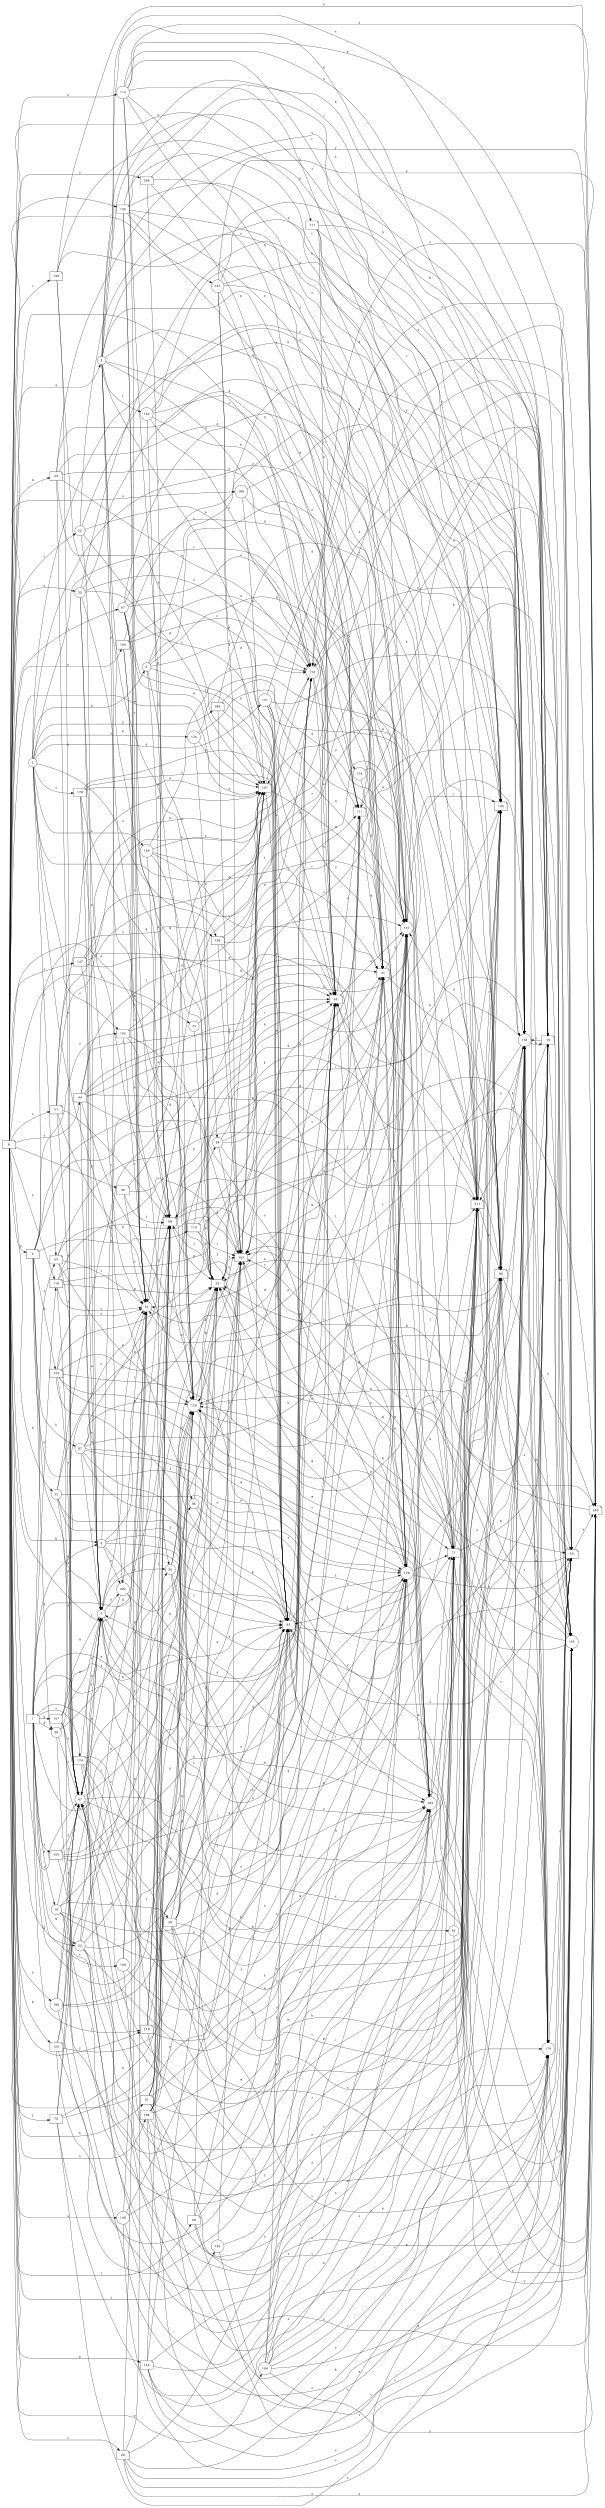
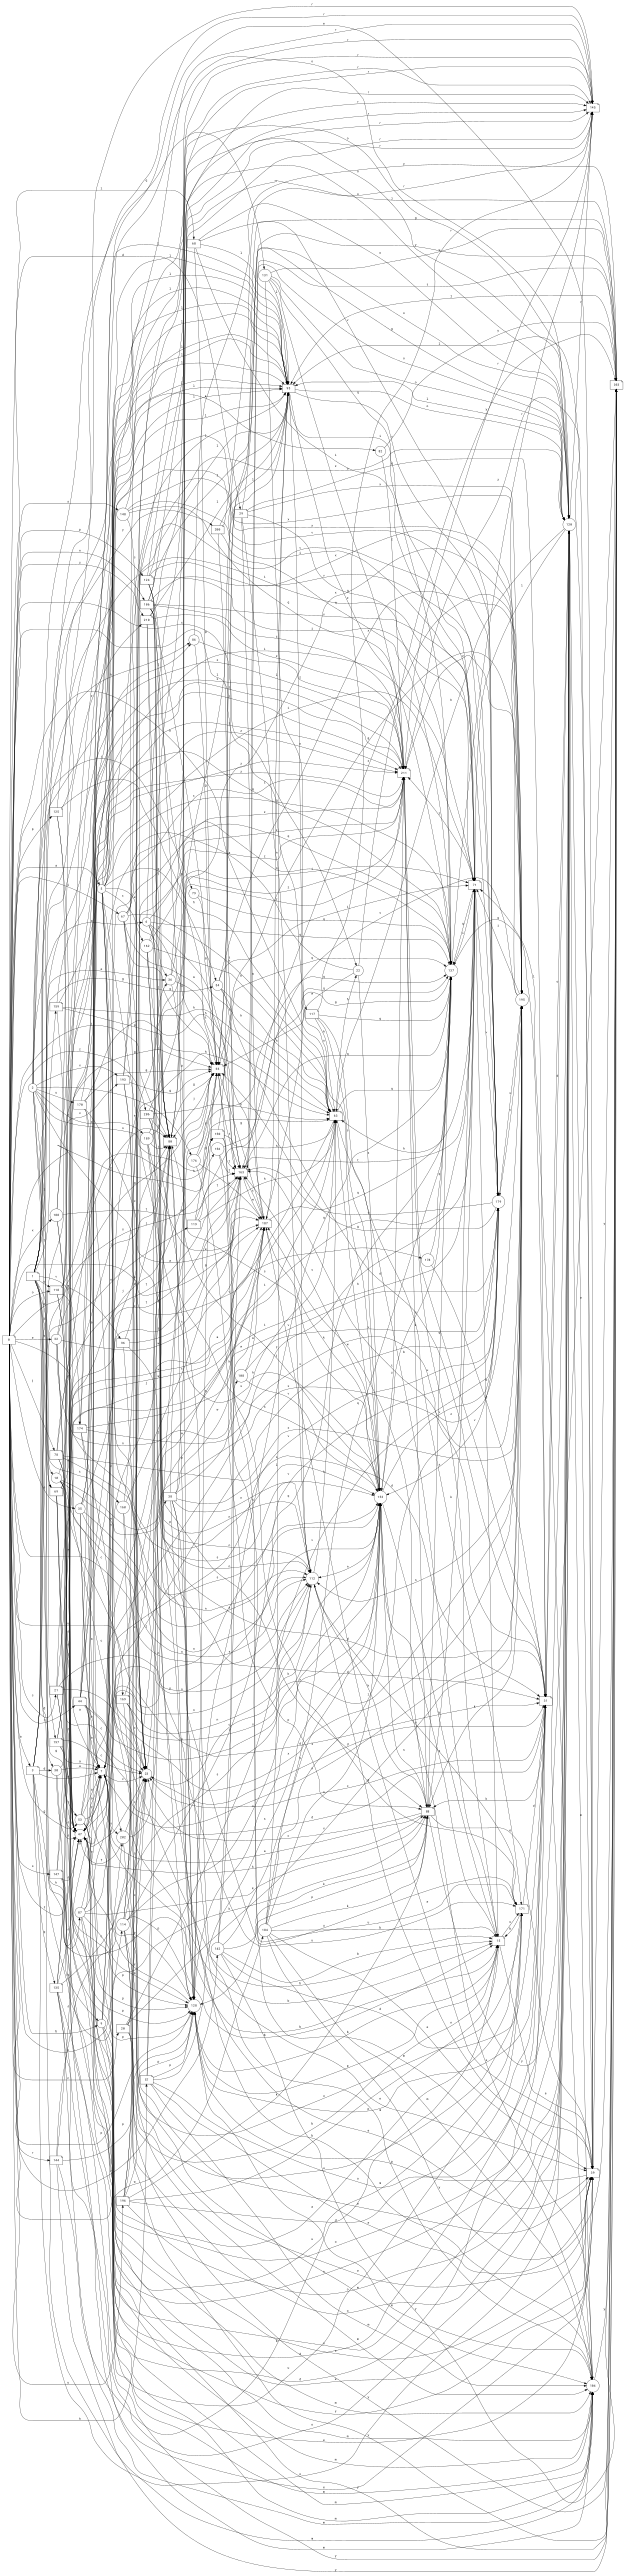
(322, 686) -> (341, 1044)
(68, 1038) -> (74, 1865)
(507, 1156) -> (335, 1357)
none -> (170, 1757)
